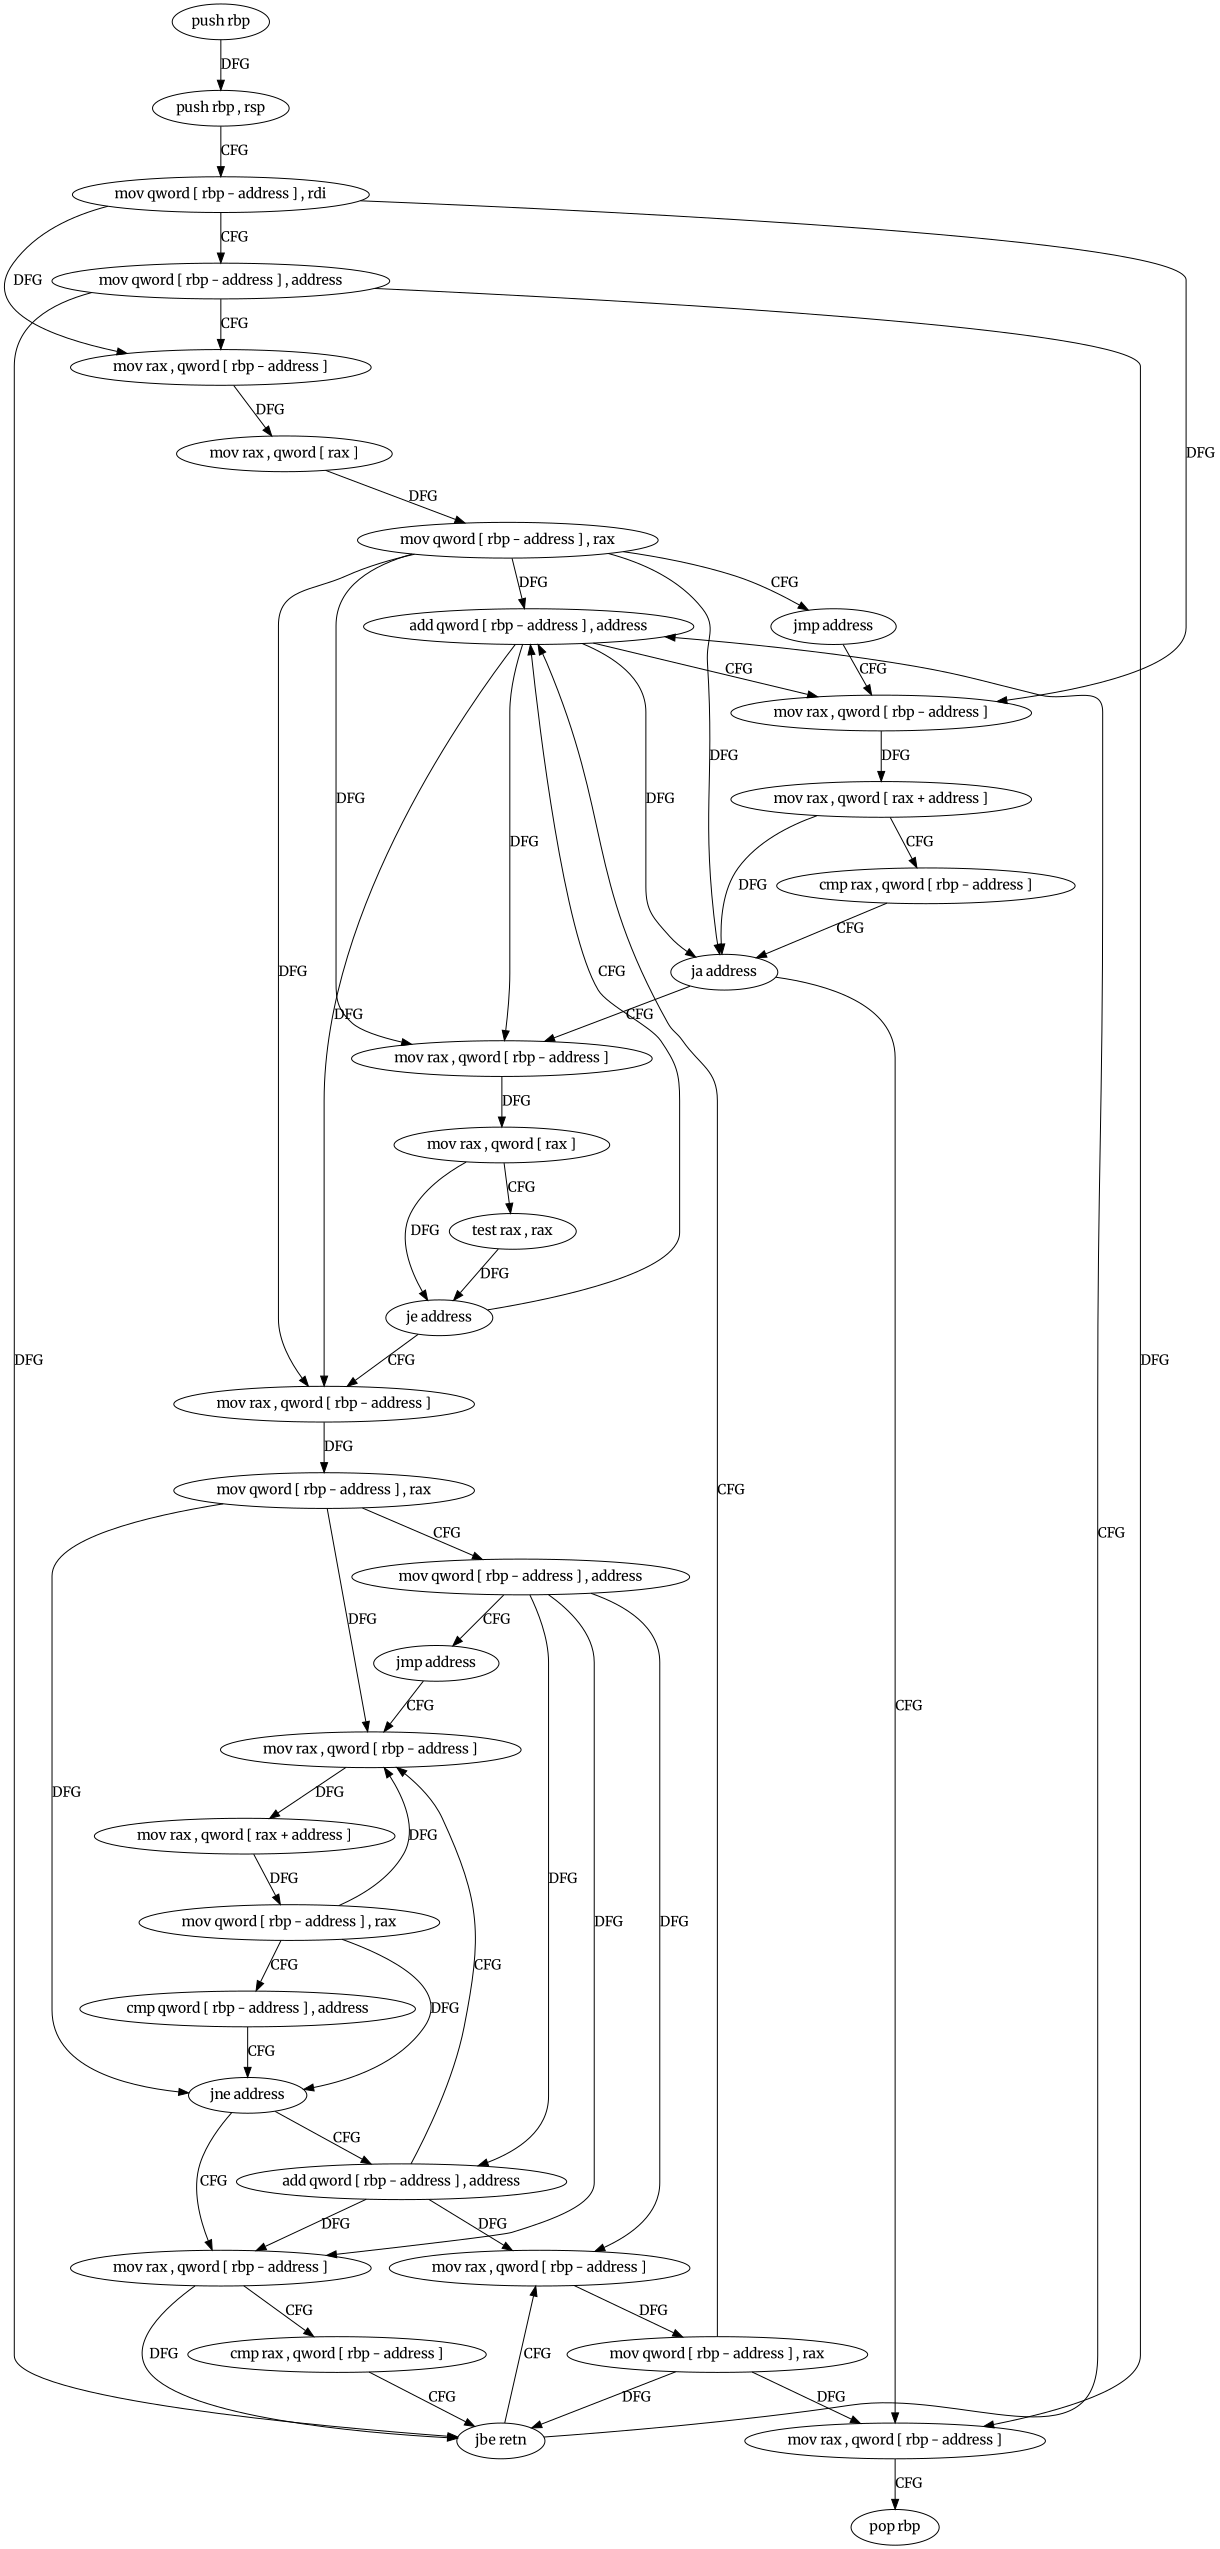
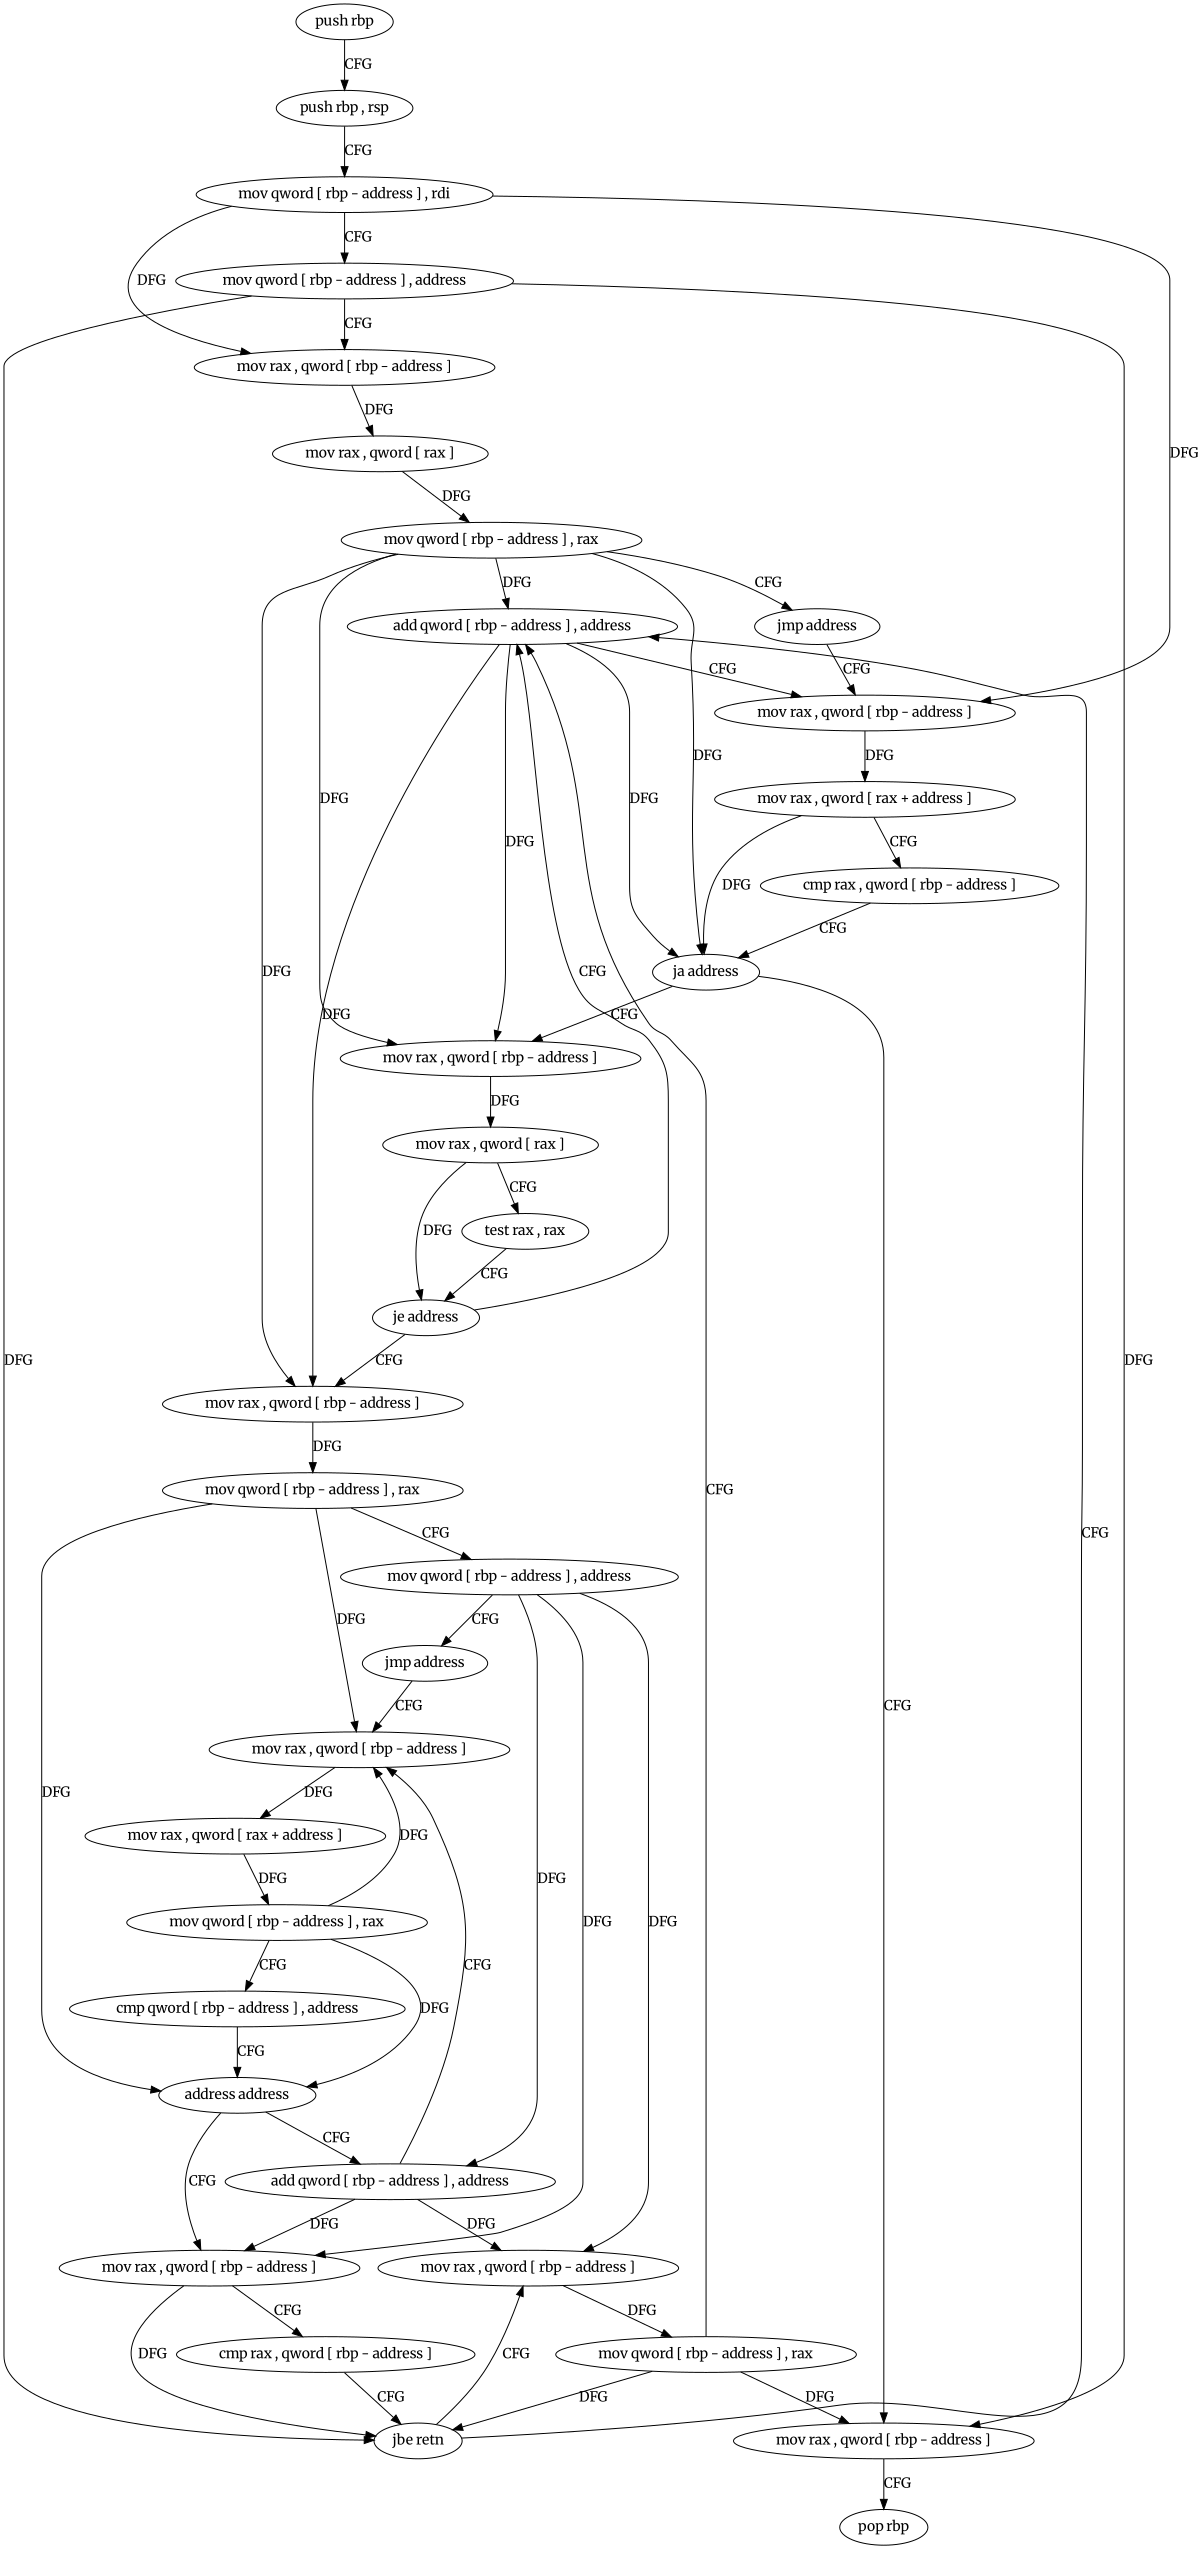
(236, 65) -> (358, 65)
(495, 1275) -> (495, 1275)
(248, 2095) -> (237, 2095)
